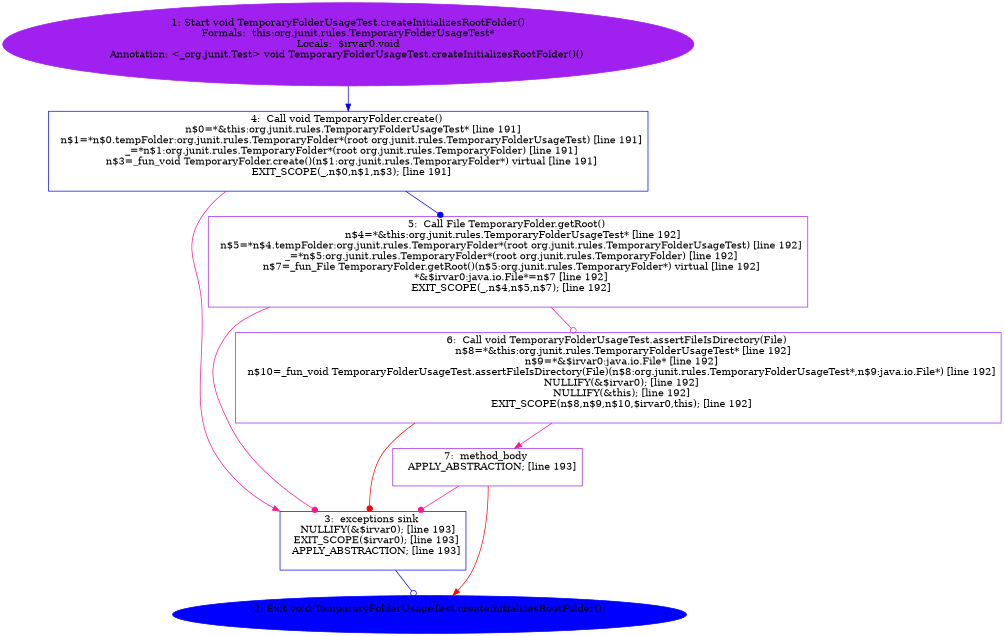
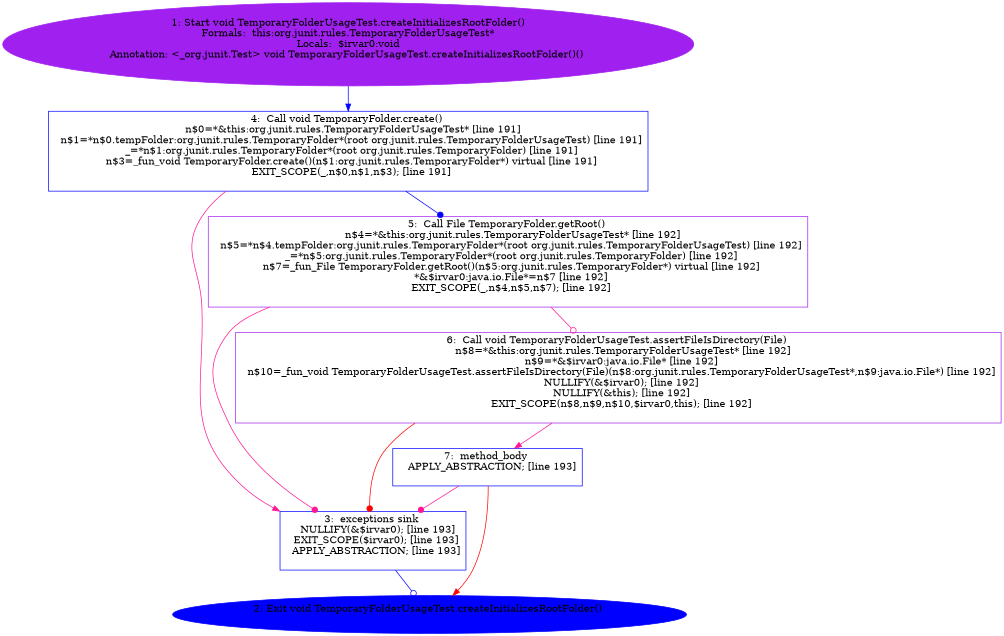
(488, 467) -> (488, 467)
